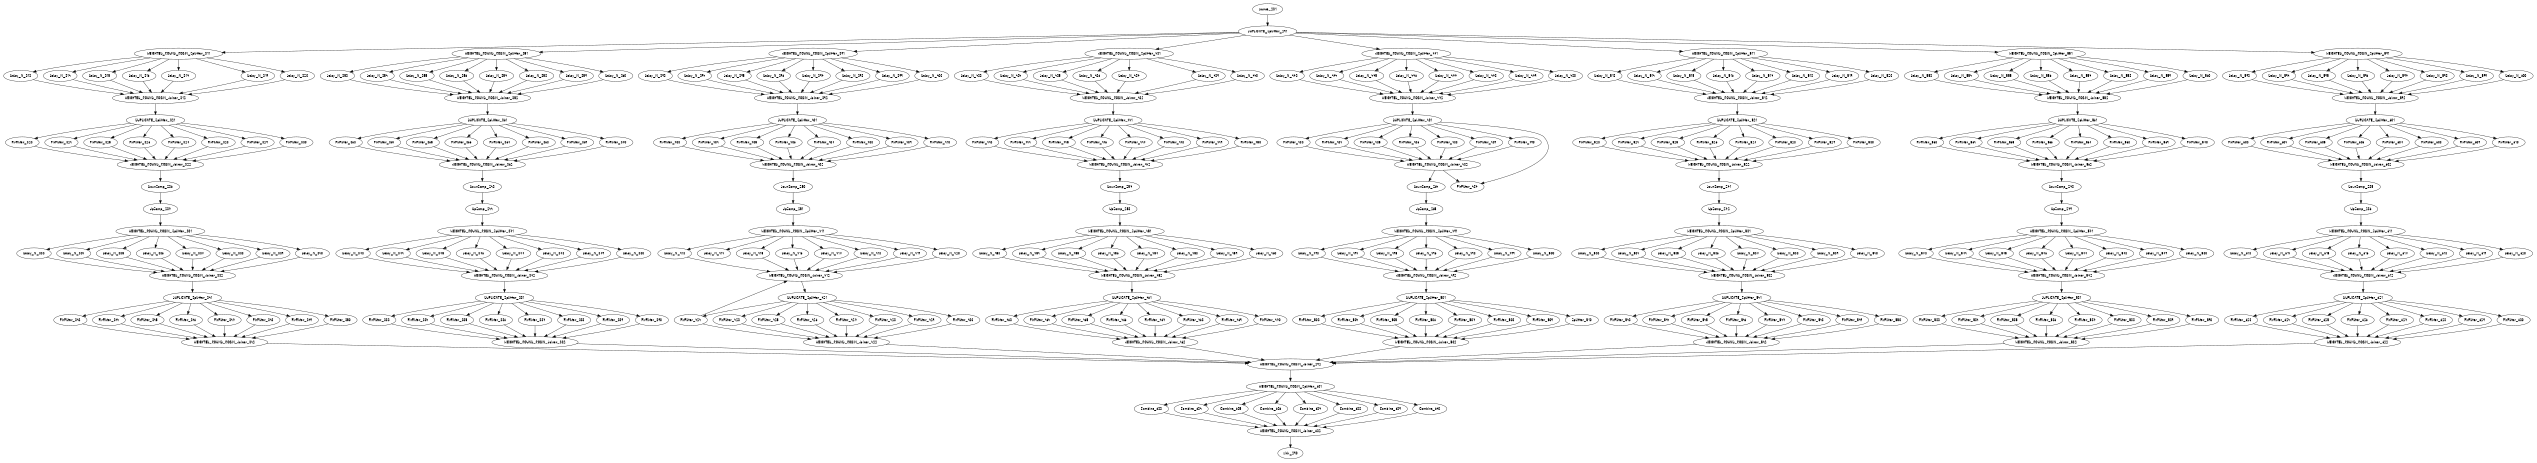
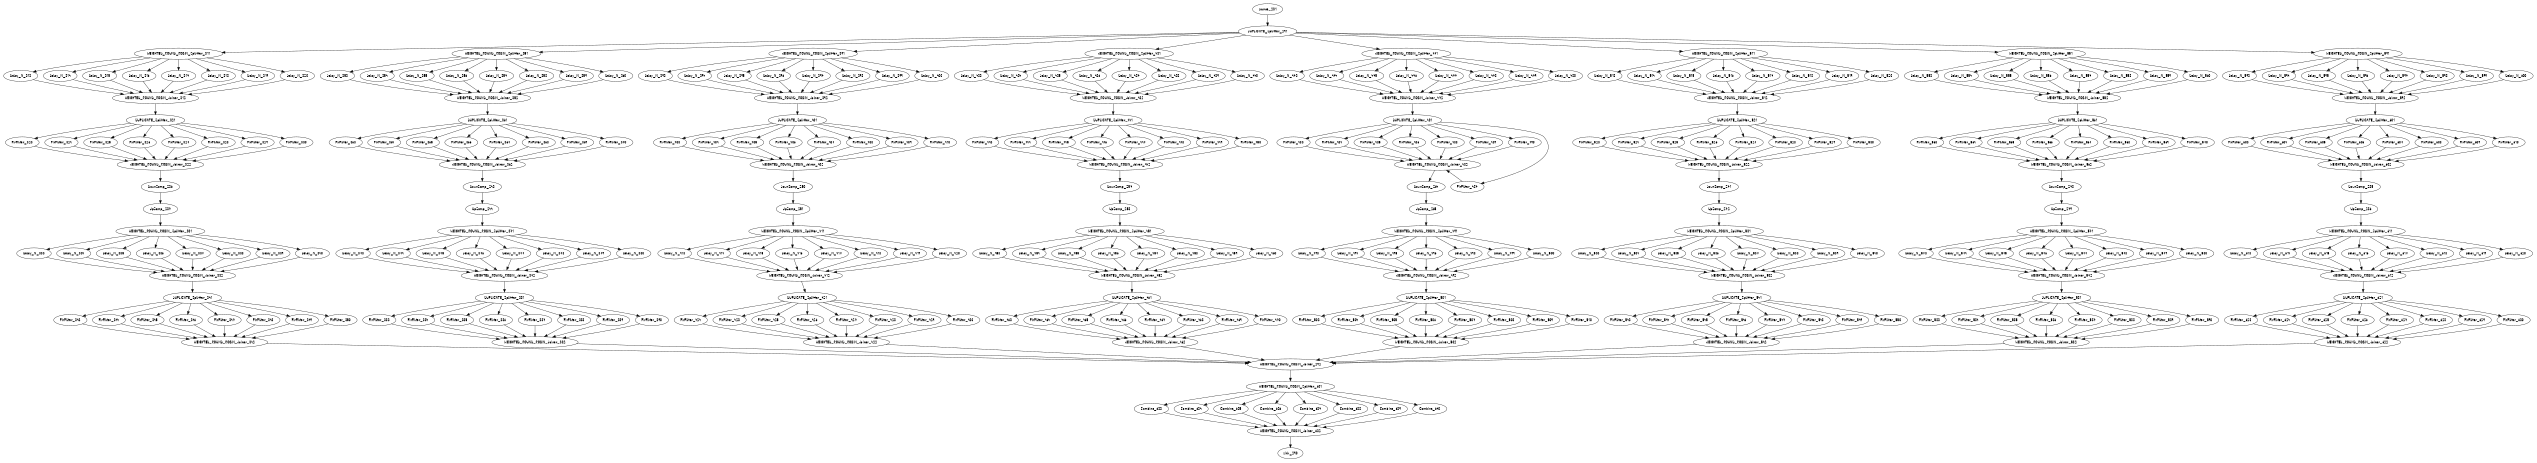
none -> (218, 76)
none -> (1169, 76)
(1450, 175) -> (1456, 177)
(743, 299) -> (752, 264)
(1582, 320) -> (1582, 320)
